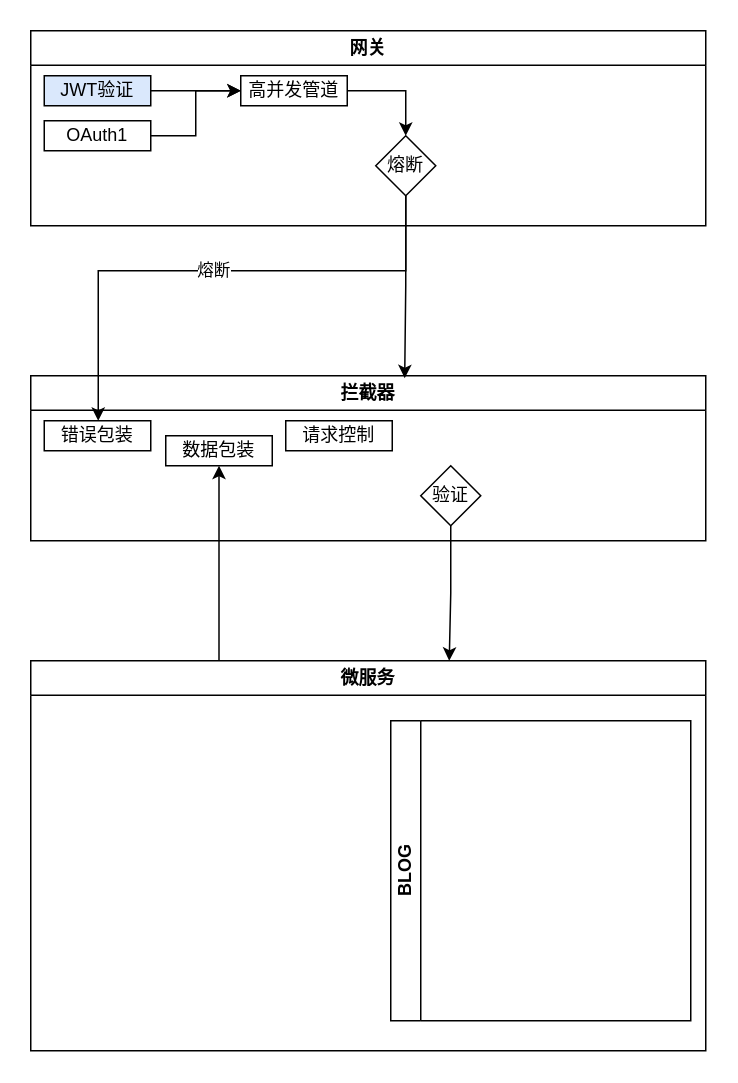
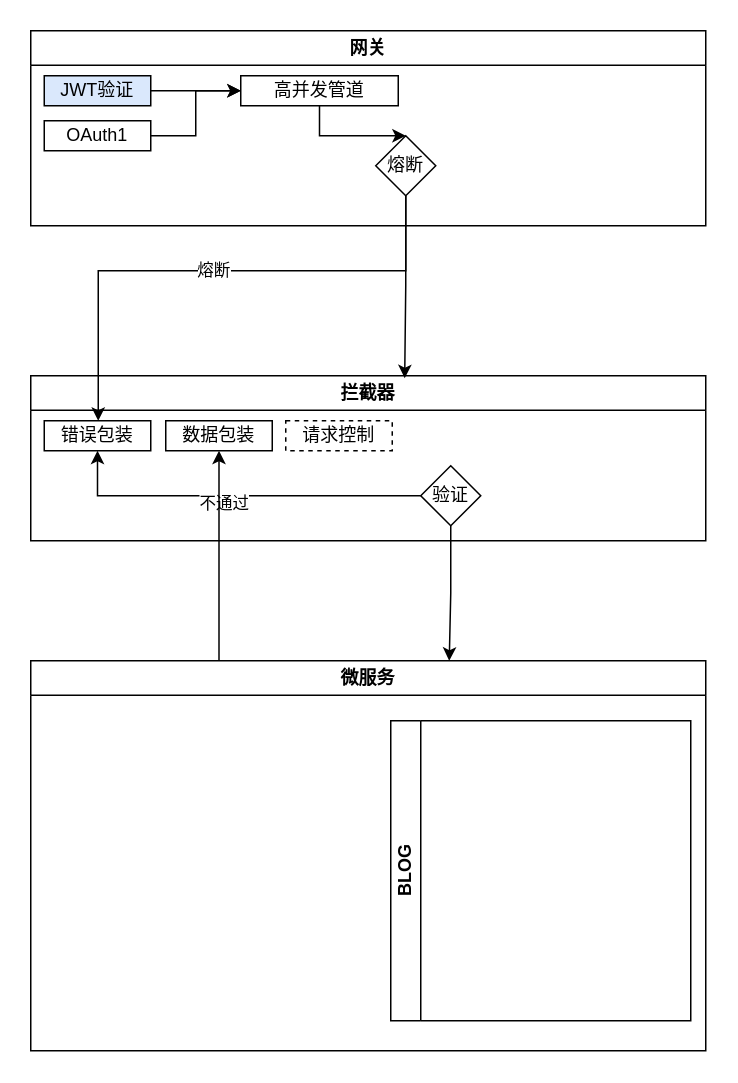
(294, 91) -> (320, 91)
(339, 436) -> (339, 436)
(219, 451) -> (219, 436)
none -> (242, 496)
